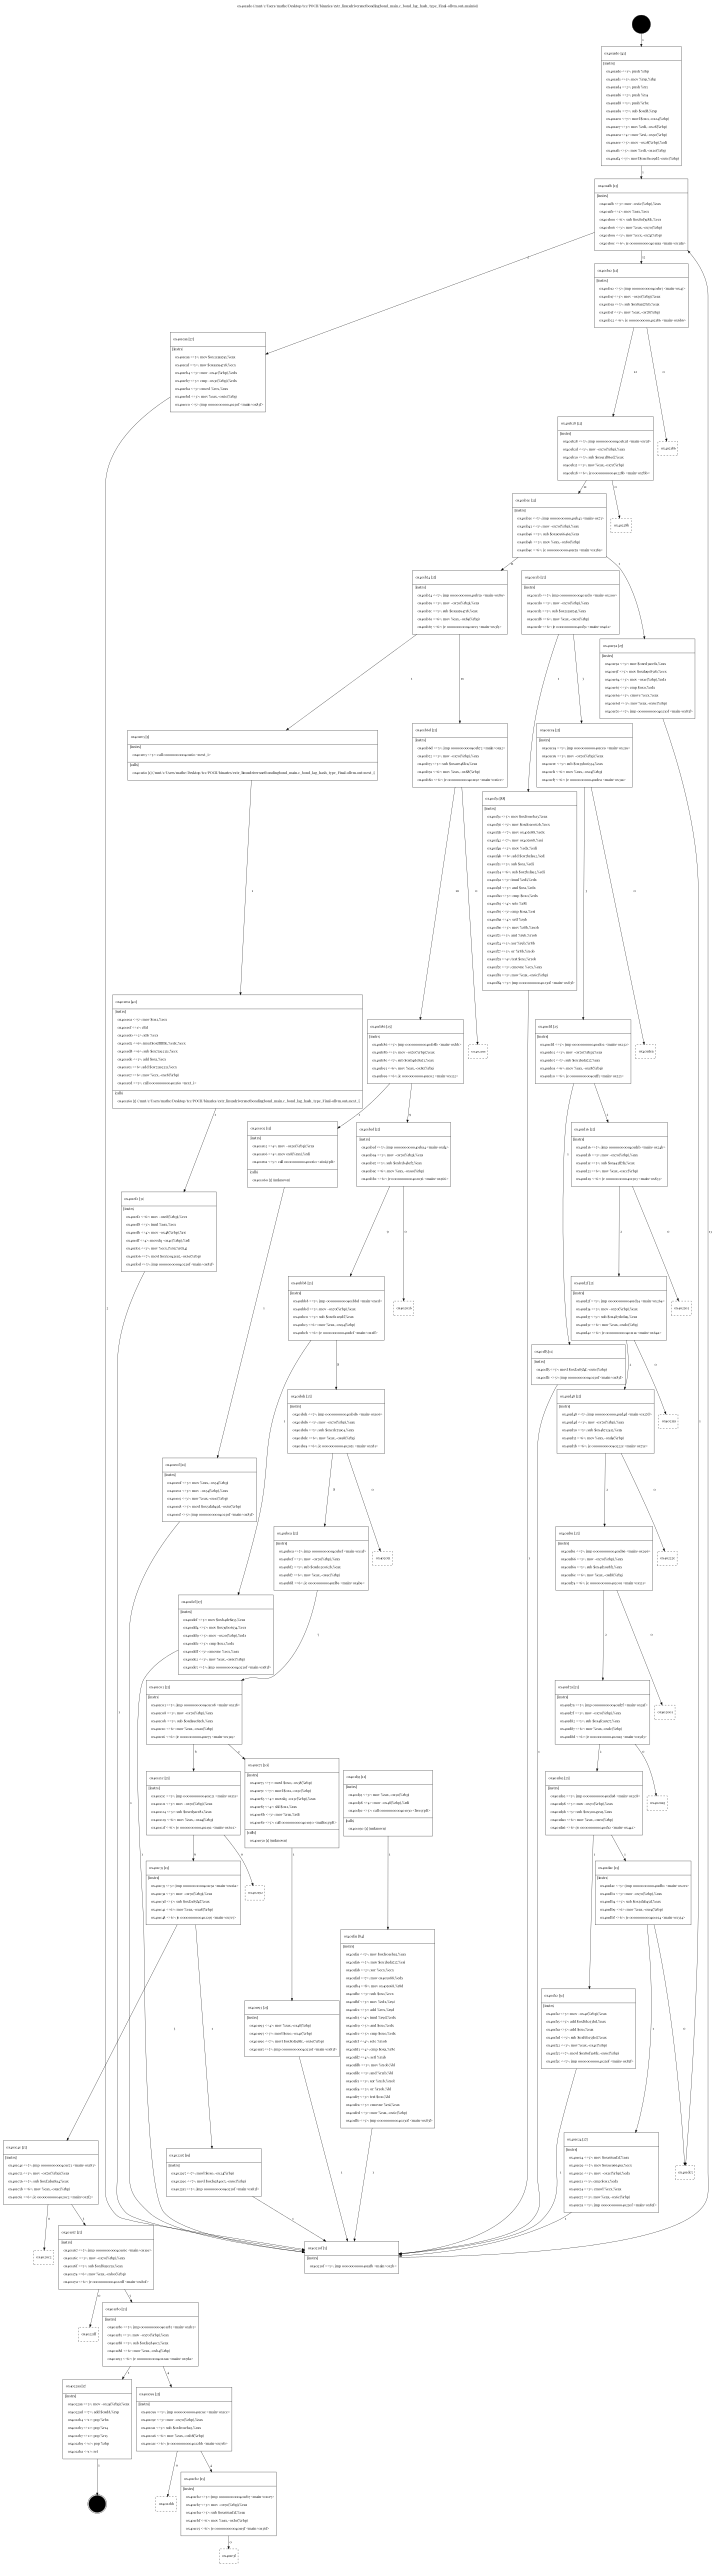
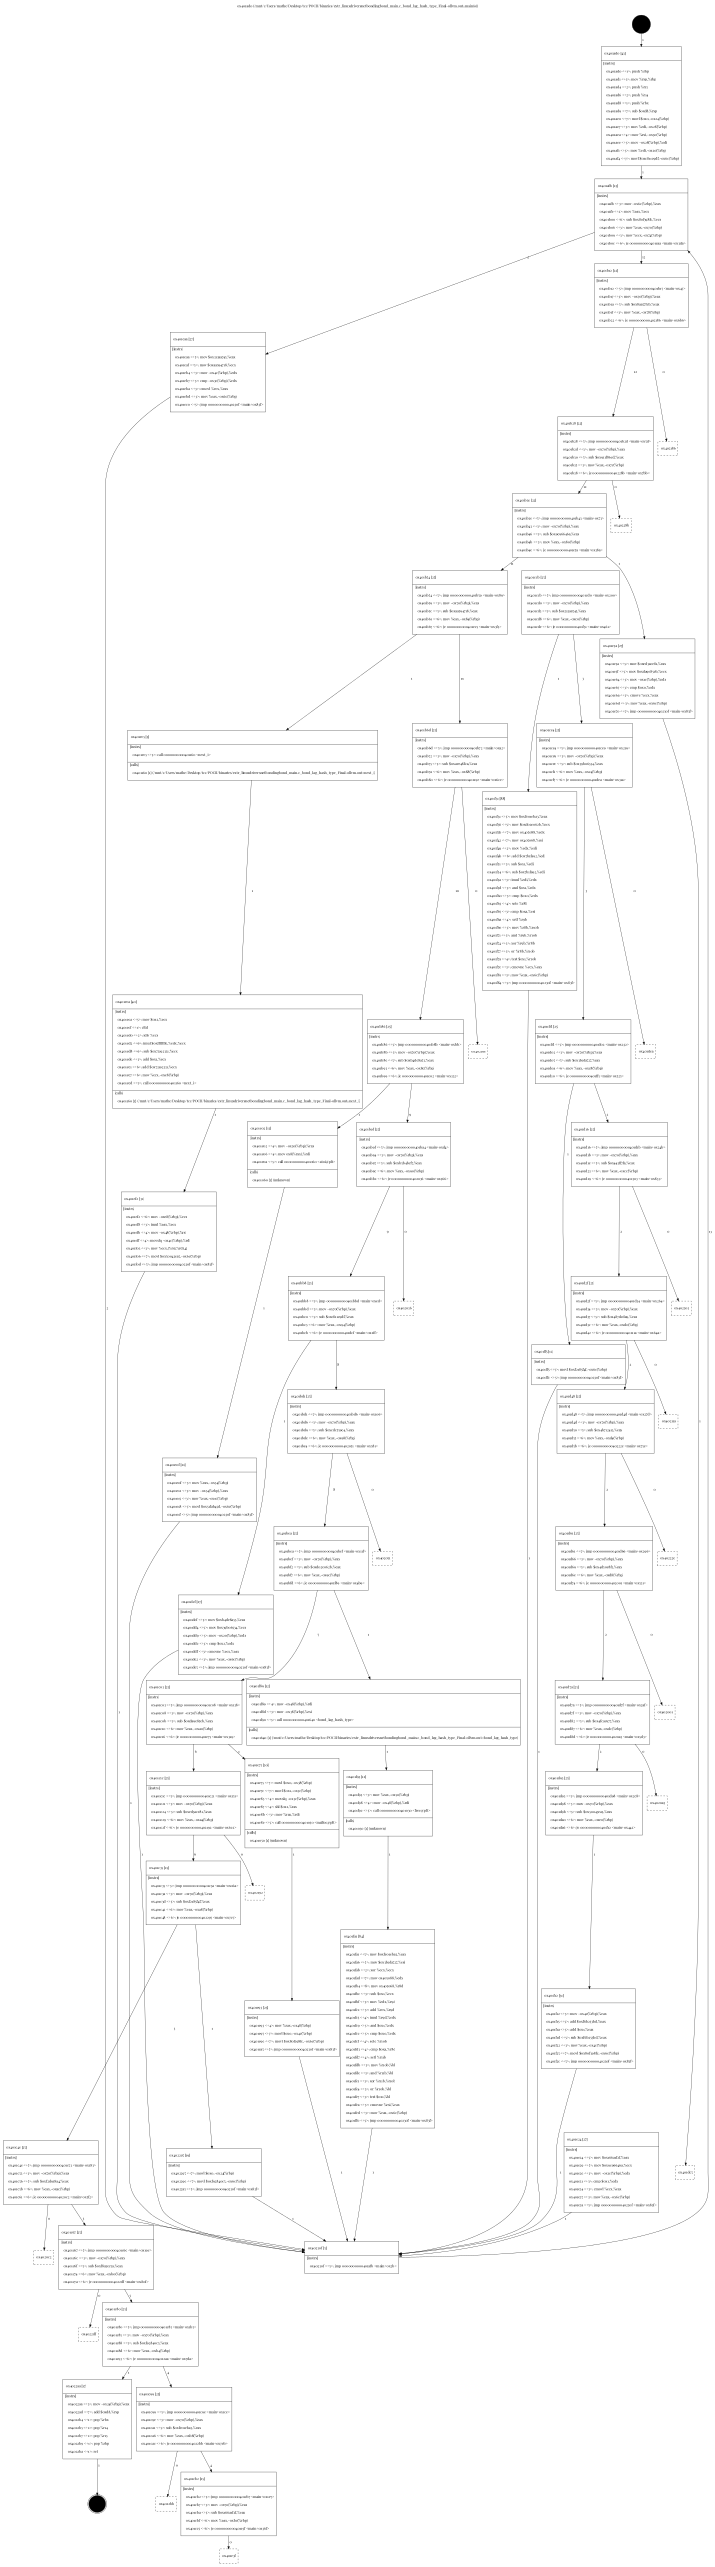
none -> (383, 1712)
(643, 1893) -> none
